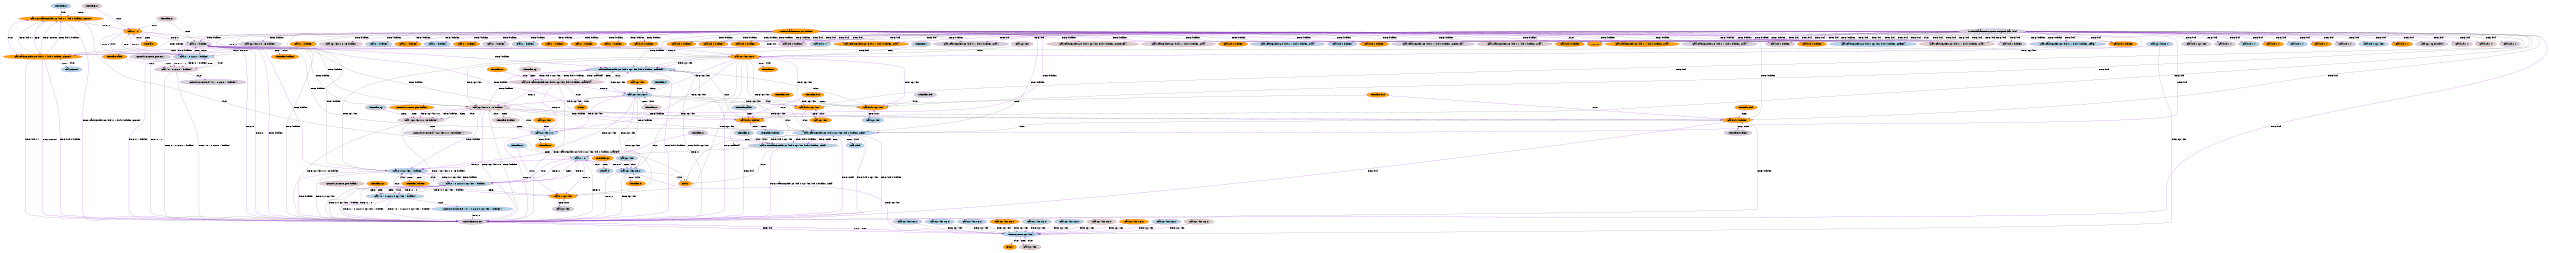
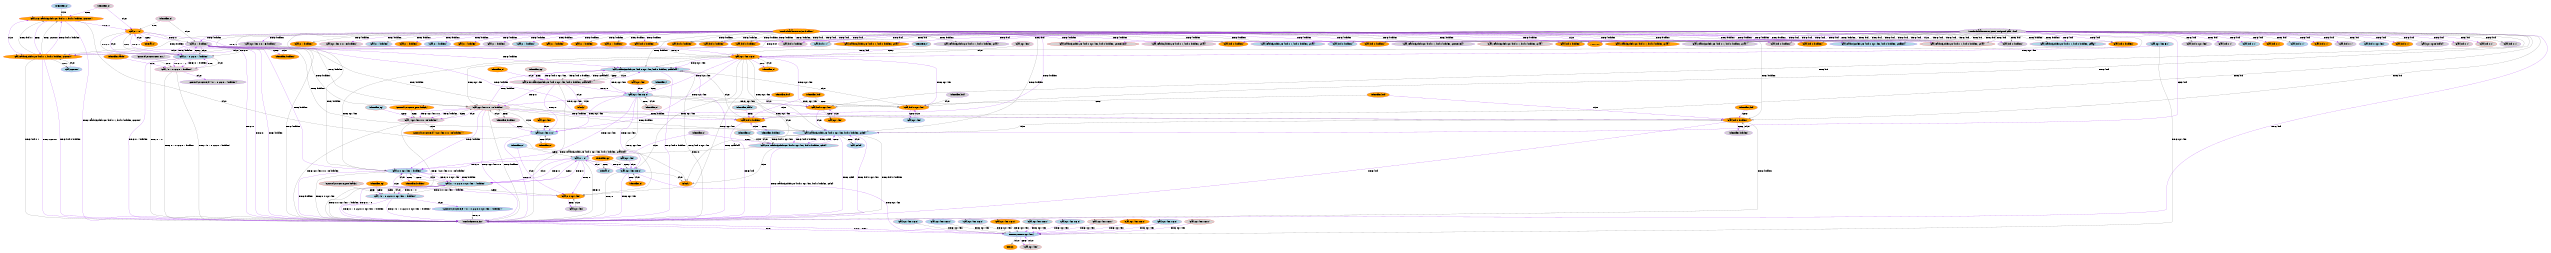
(150, 57) -> (151, 57)
(438, 133) -> (438, 133)
(767, 228) -> (769, 228)
